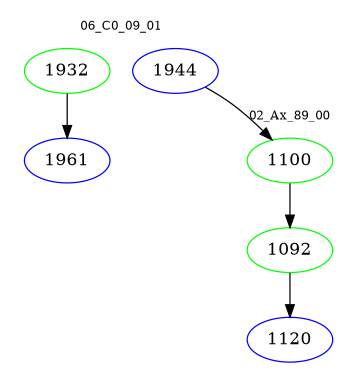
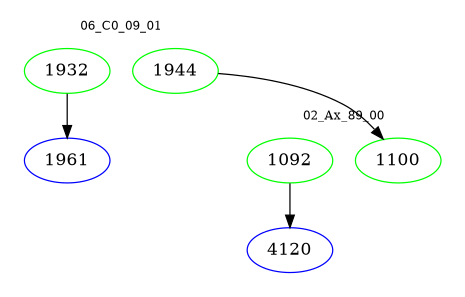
(175, 71) -> (175, 71)
(290, 199) -> none
(290, 340) -> (290, 250)
